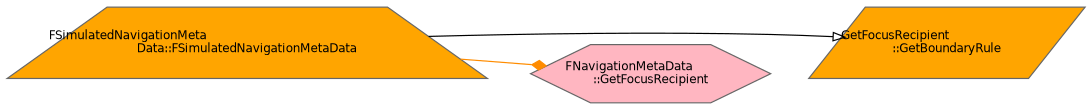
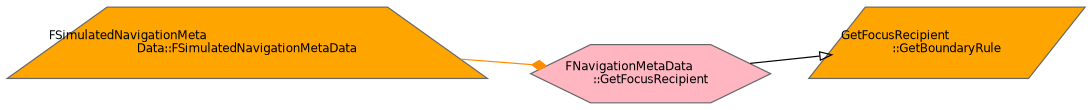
(631, 33) -> (785, 60)
